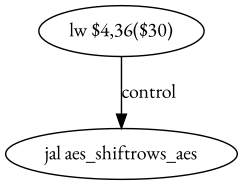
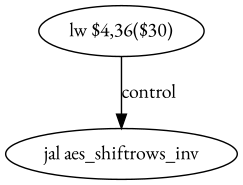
(121, 154) -> (121, 154)
